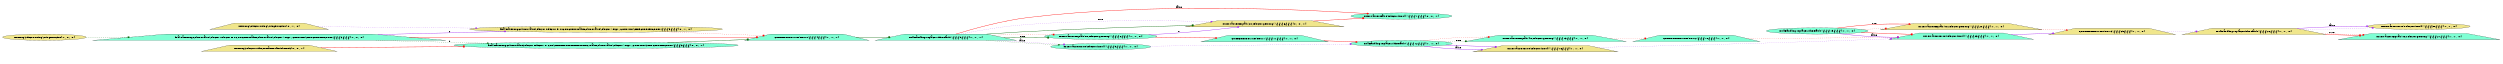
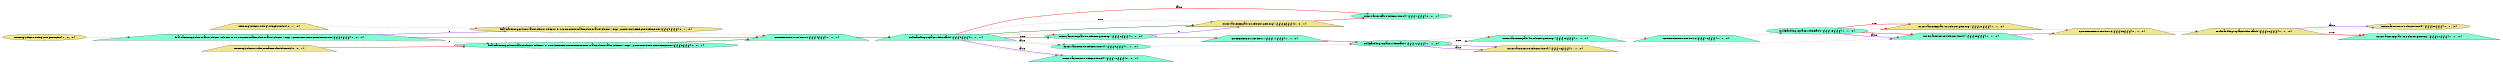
(2179, 31) -> (2179, 31)
(1822, 38) -> (1758, 35)
none -> (1101, 58)
